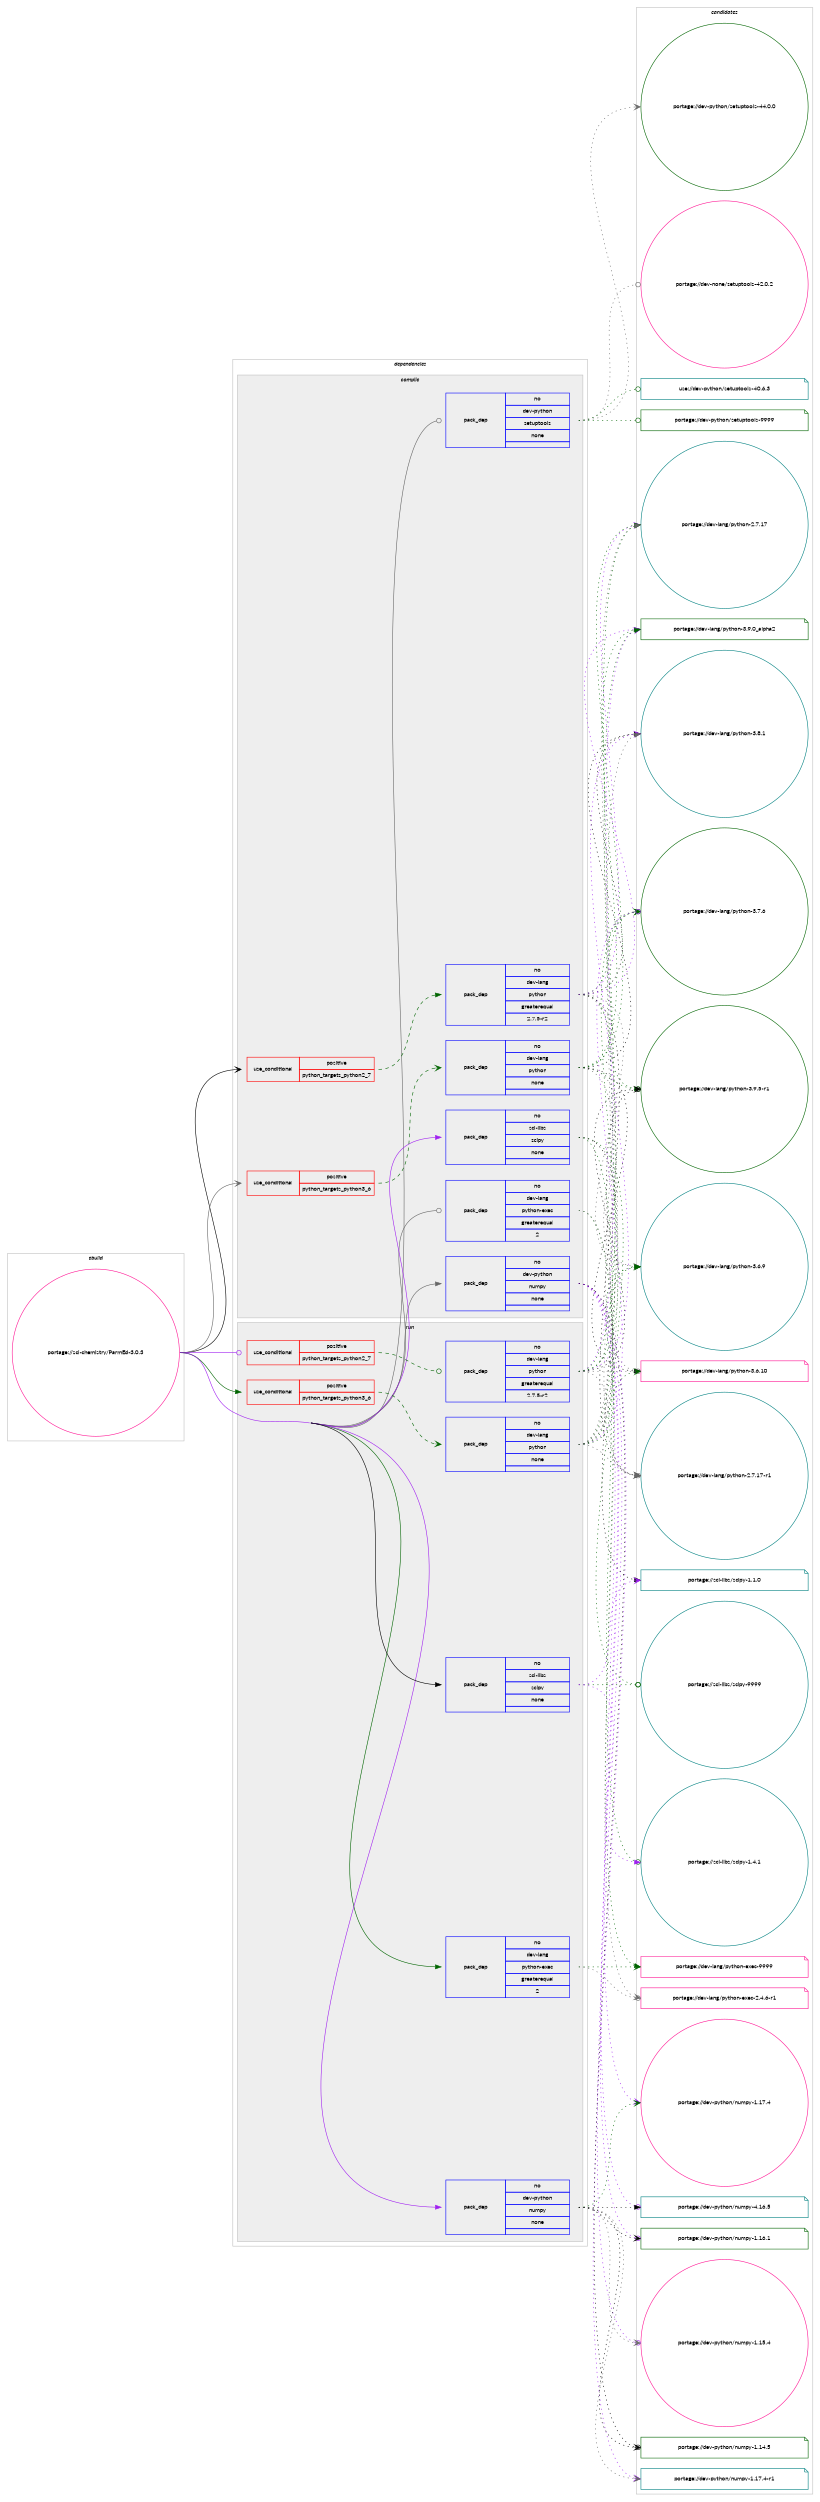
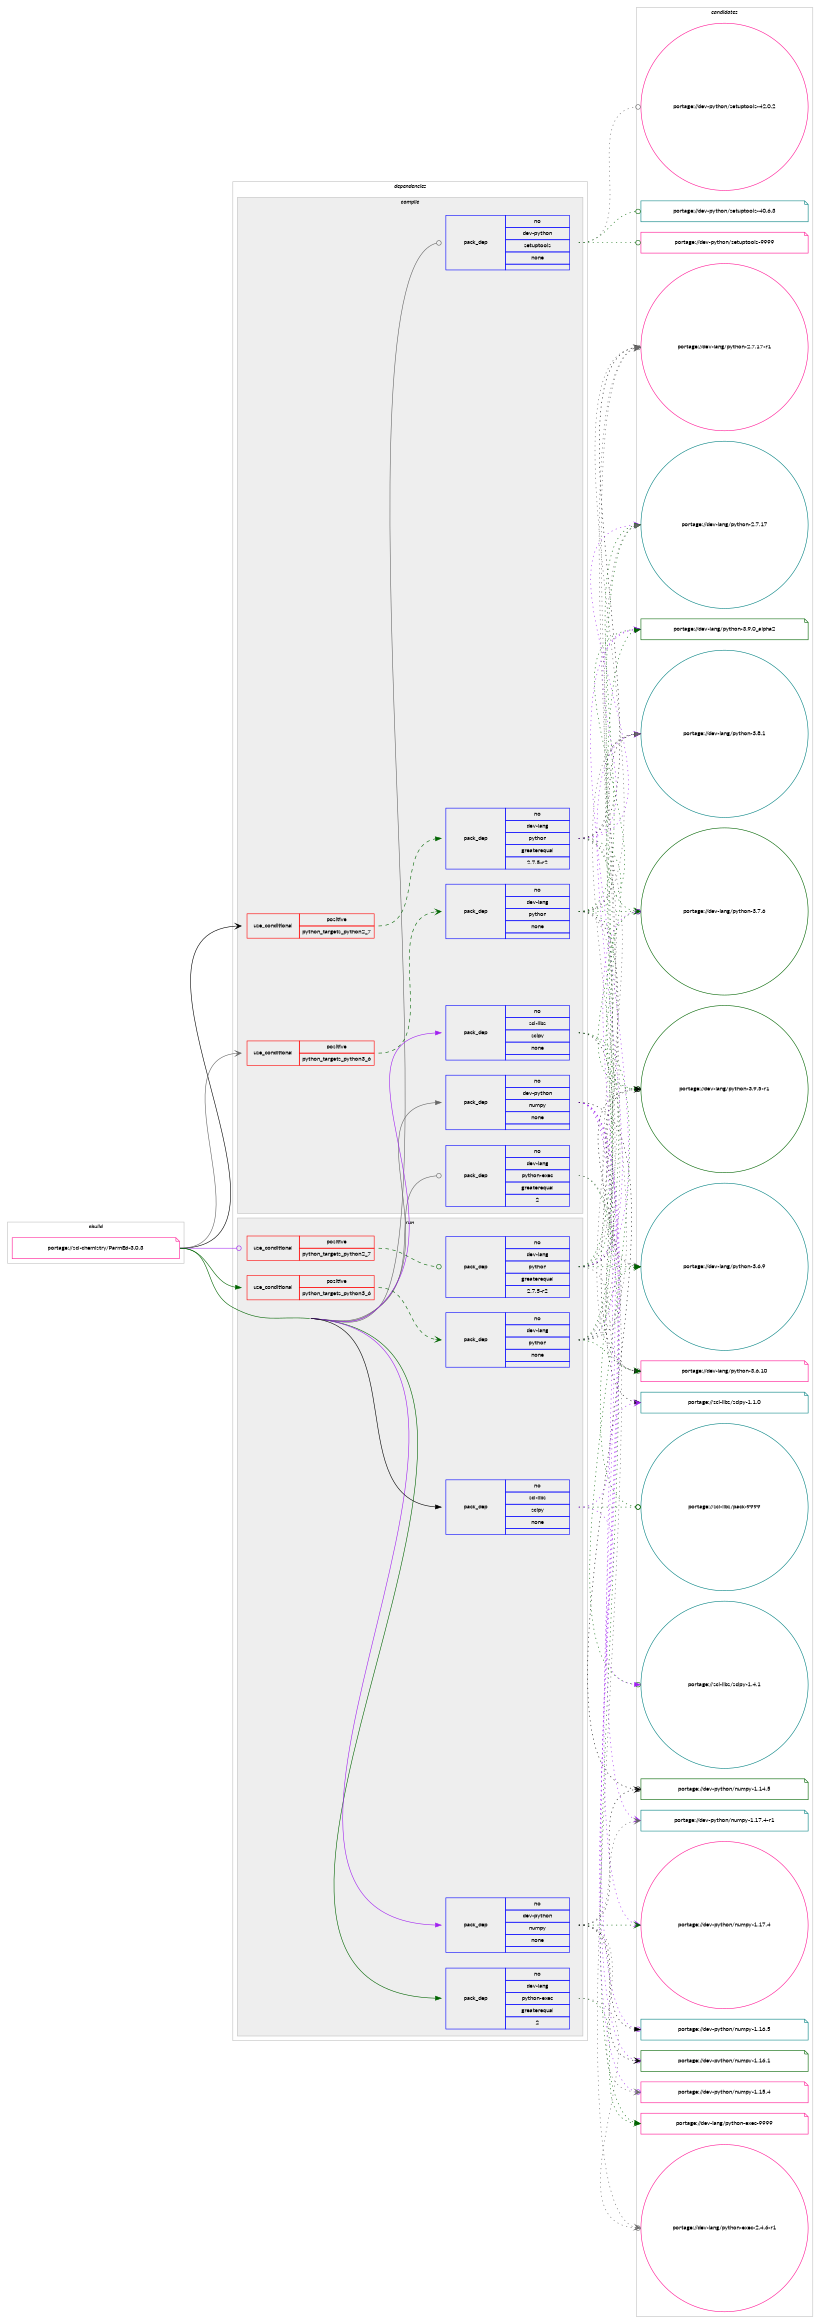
(725, 107) -> none
(725, 284) -> (725, 107)
(725, 389) -> (725, 211)
(725, 420) -> (725, 243)
(96, 1353) -> (96, 1248)
(725, 1476) -> (725, 347)
(725, 1685) -> (725, 1507)
(725, 1998) -> (725, 2228)
(725, 2207) -> (725, 2030)
(725, 2343) -> (725, 2092)
